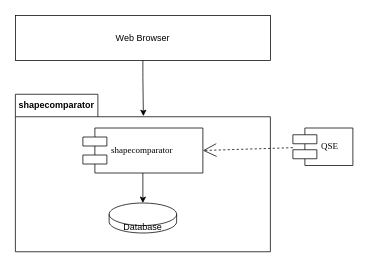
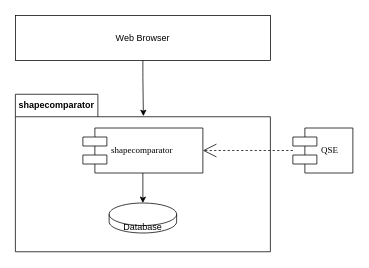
(323, 147) -> (323, 150)
